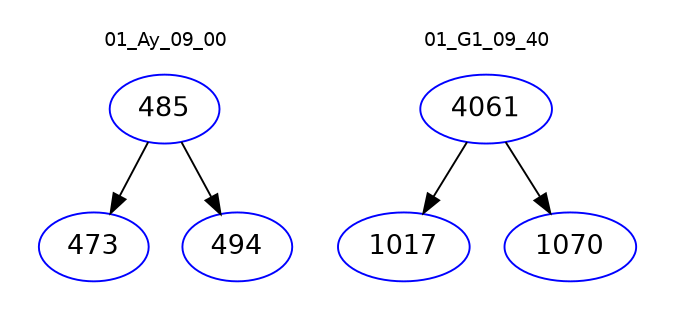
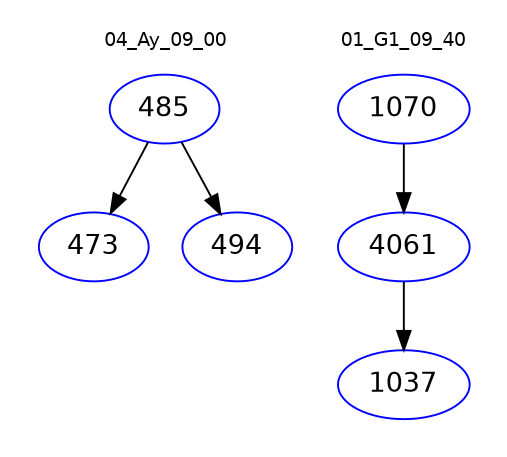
(166, 41) -> (166, 41)
(523, 169) -> (404, 169)
(404, 247) -> (404, 385)
